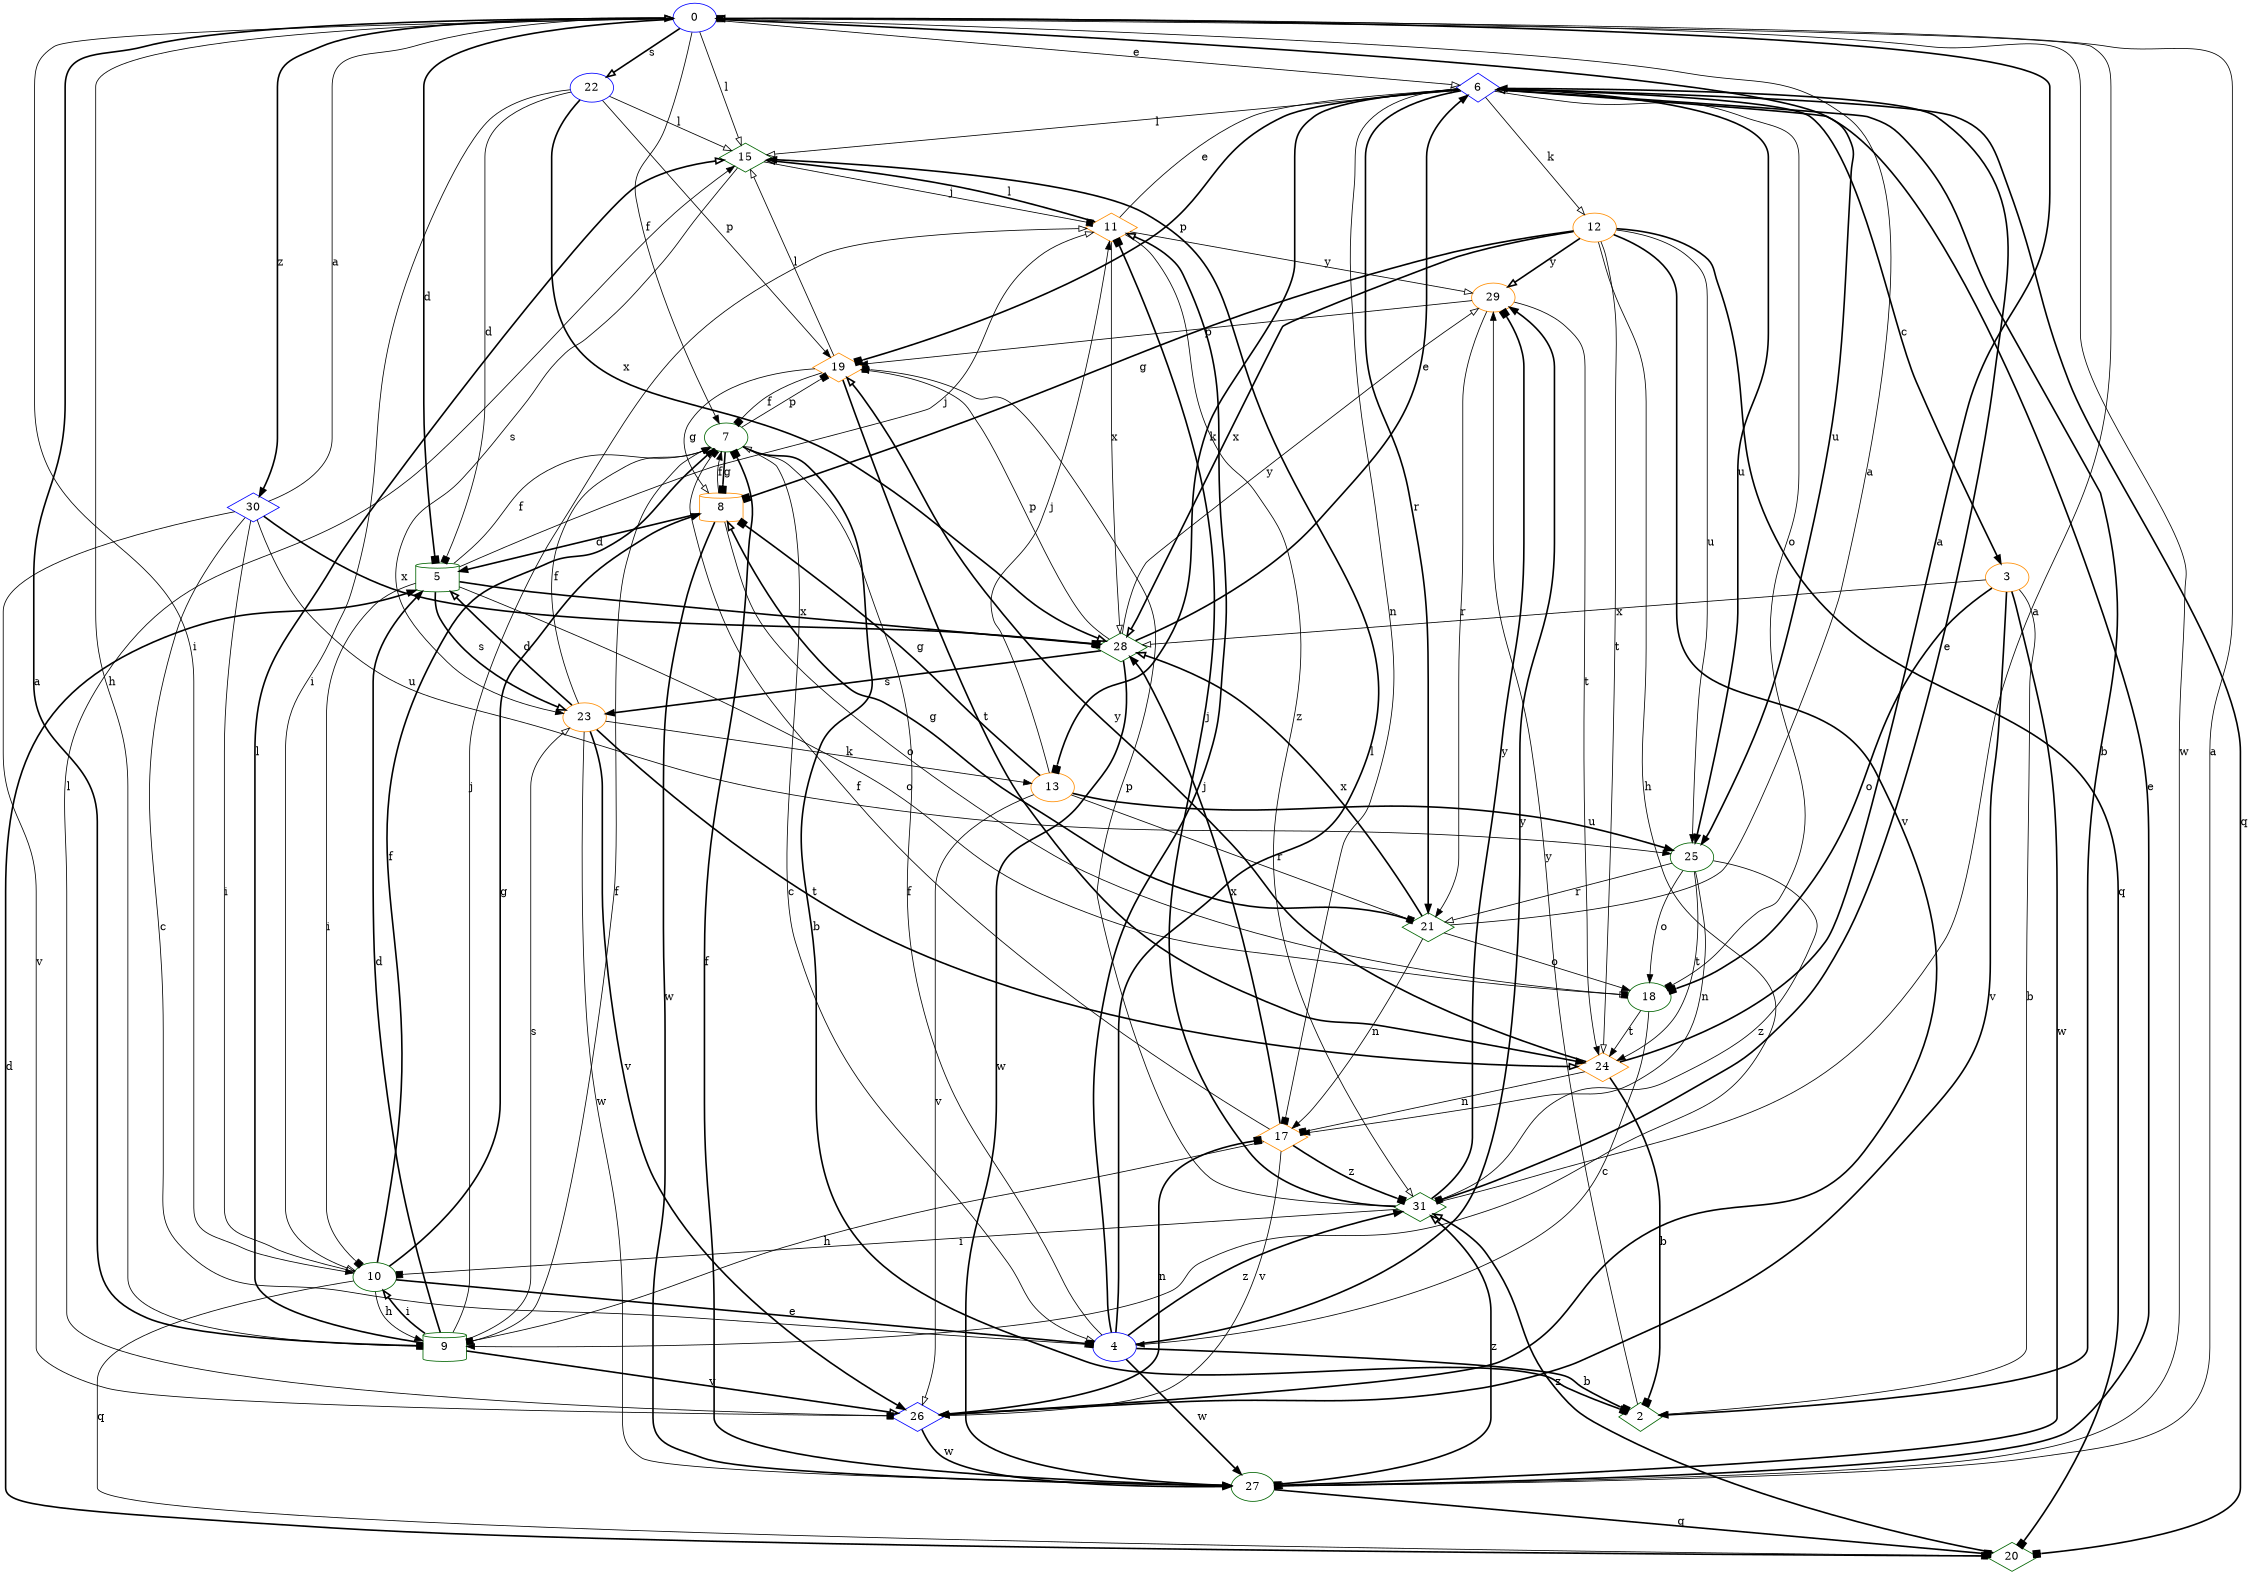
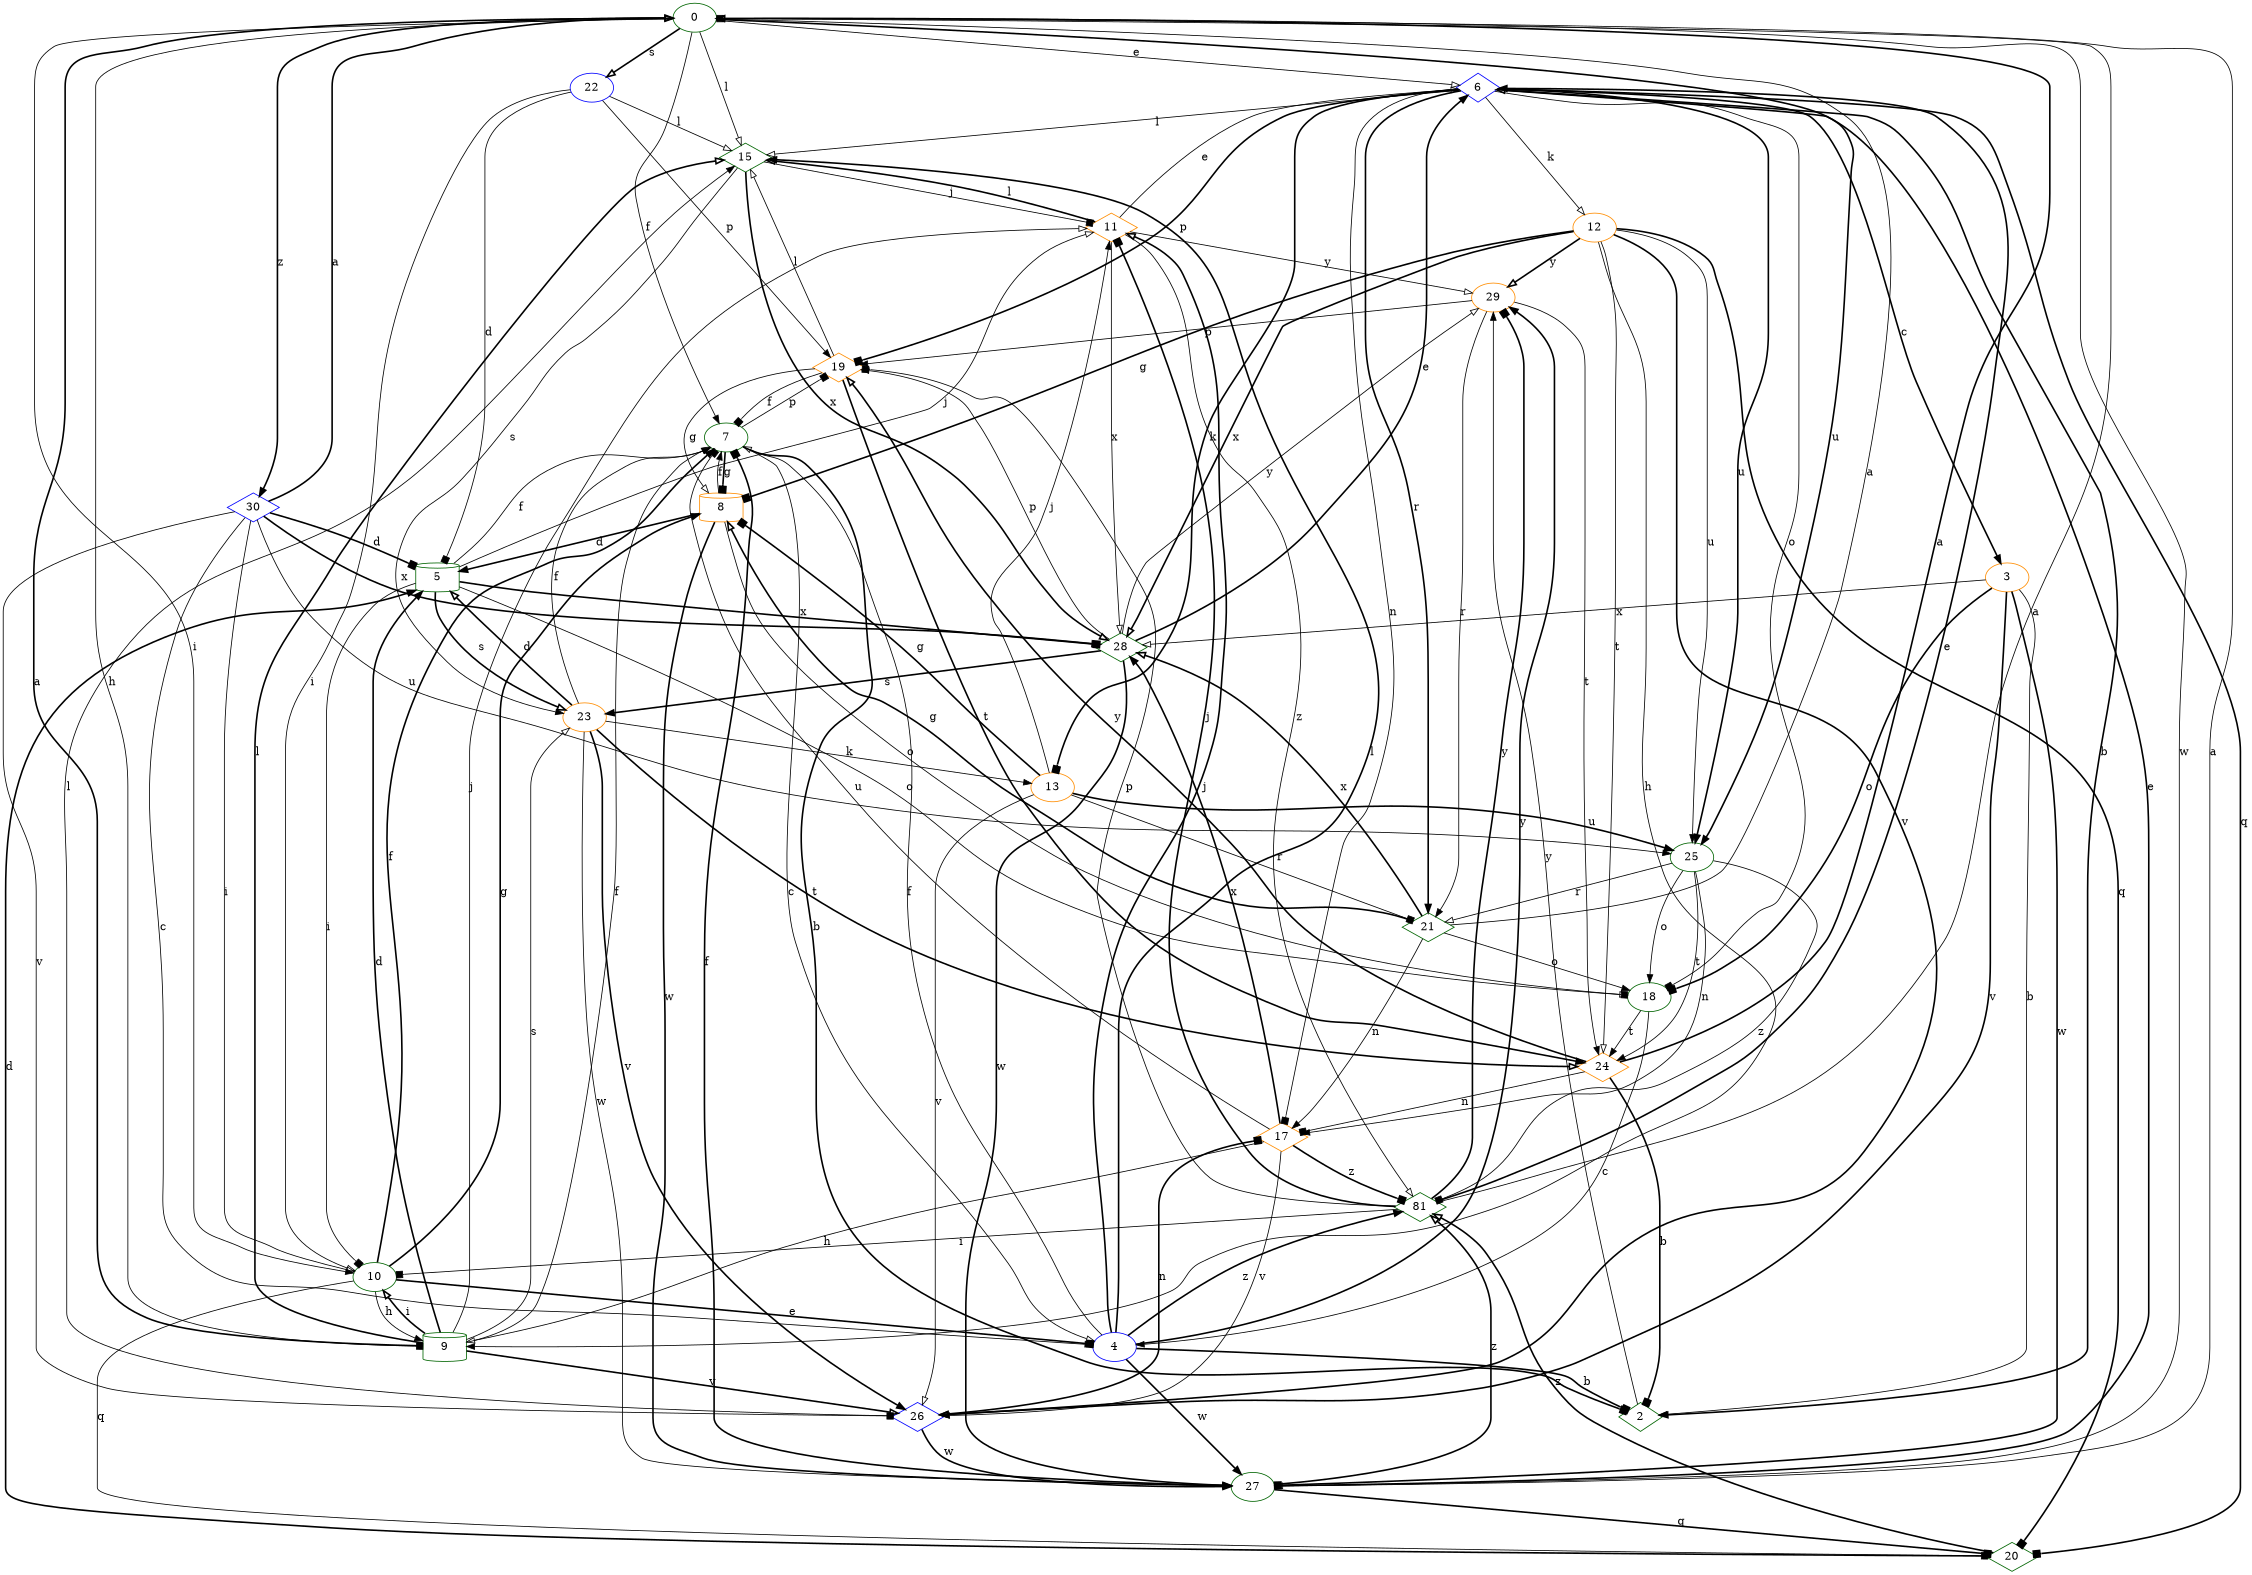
(695, 18) -> (695, 18)
(332, 133) -> (332, 133)
(424, 187) -> (340, 535)
(732, 416) -> (876, 433)
(859, 787) -> (859, 787)
(1420, 1207) -> (1420, 1207)
(865, 1225) -> (865, 1225)
